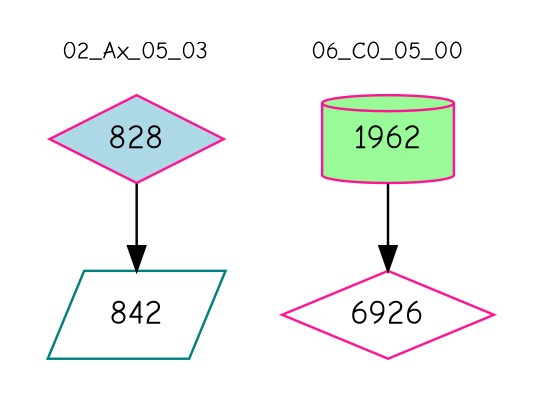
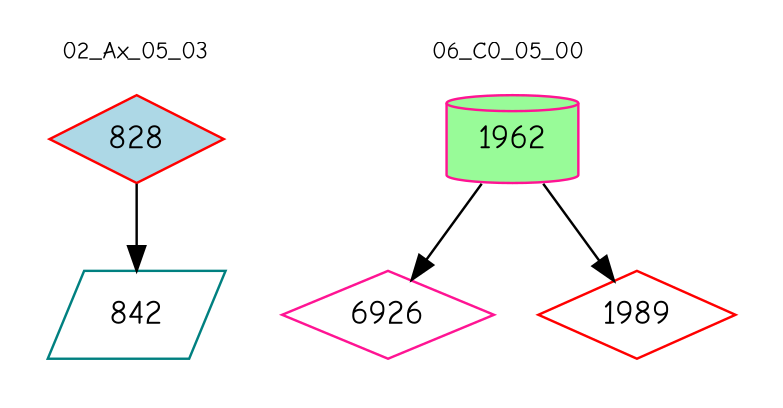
(137, 139) -> (137, 139)
none -> (637, 315)
